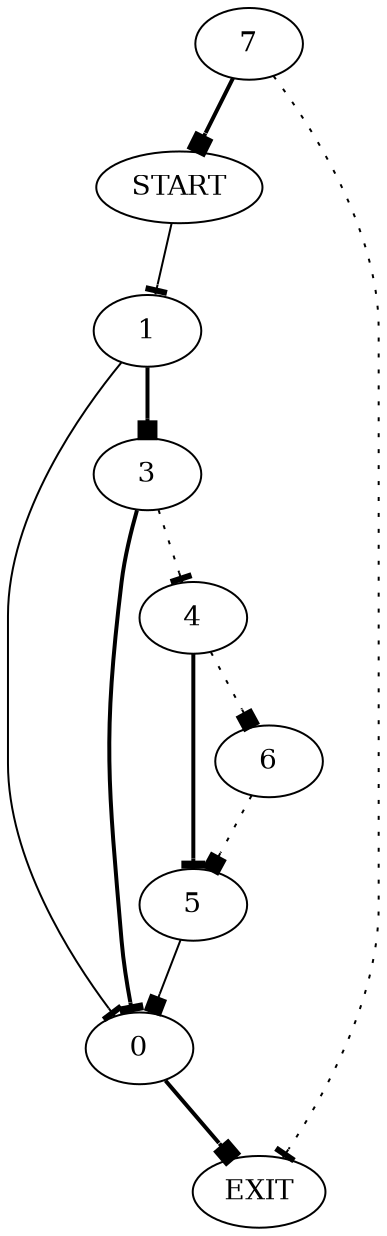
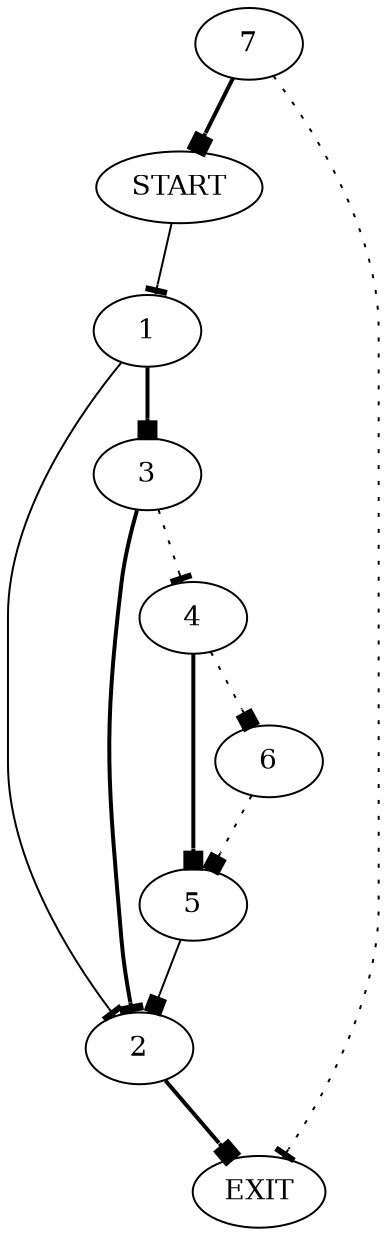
(193, 756) -> (193, 751)
(140, 1048) -> (140, 1048)
